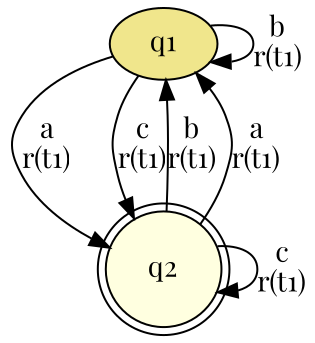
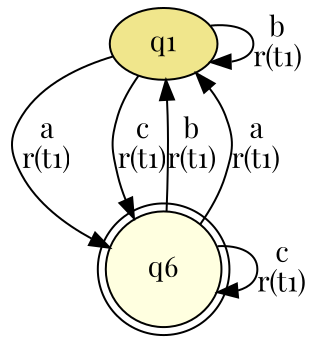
(164, 269) -> (164, 269)
